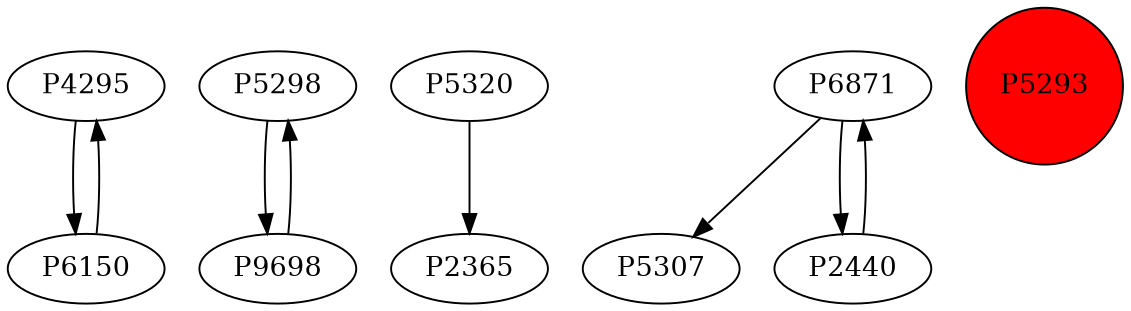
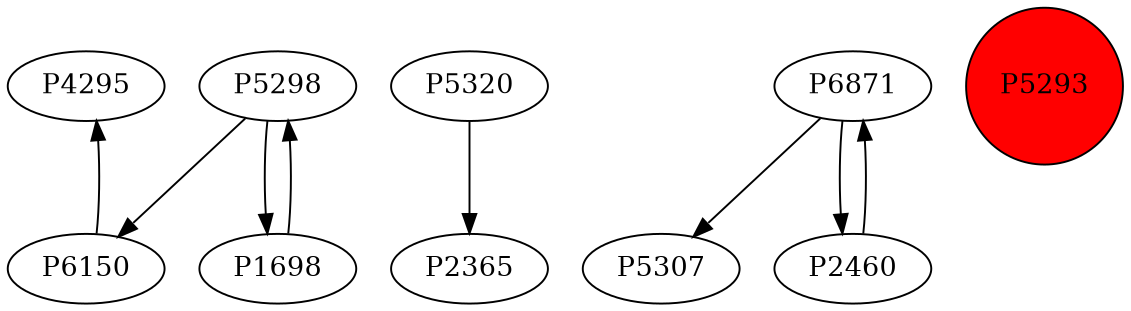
(73, 167) -> (189, 171)
(278, 269) -> (278, 269)
(853, 269) -> (853, 269)
